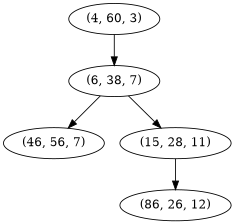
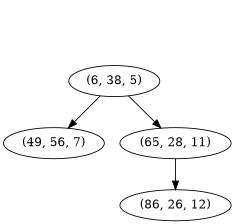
(114, 19) -> none
(114, 81) -> (114, 81)
(54, 143) -> (54, 143)
(176, 143) -> (176, 143)
